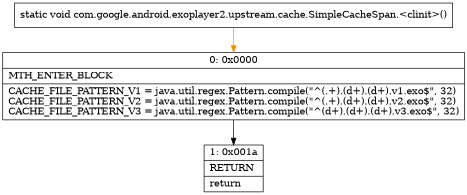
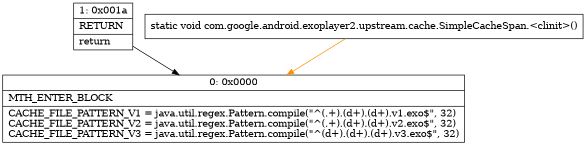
(234, 129) -> (153, 59)
